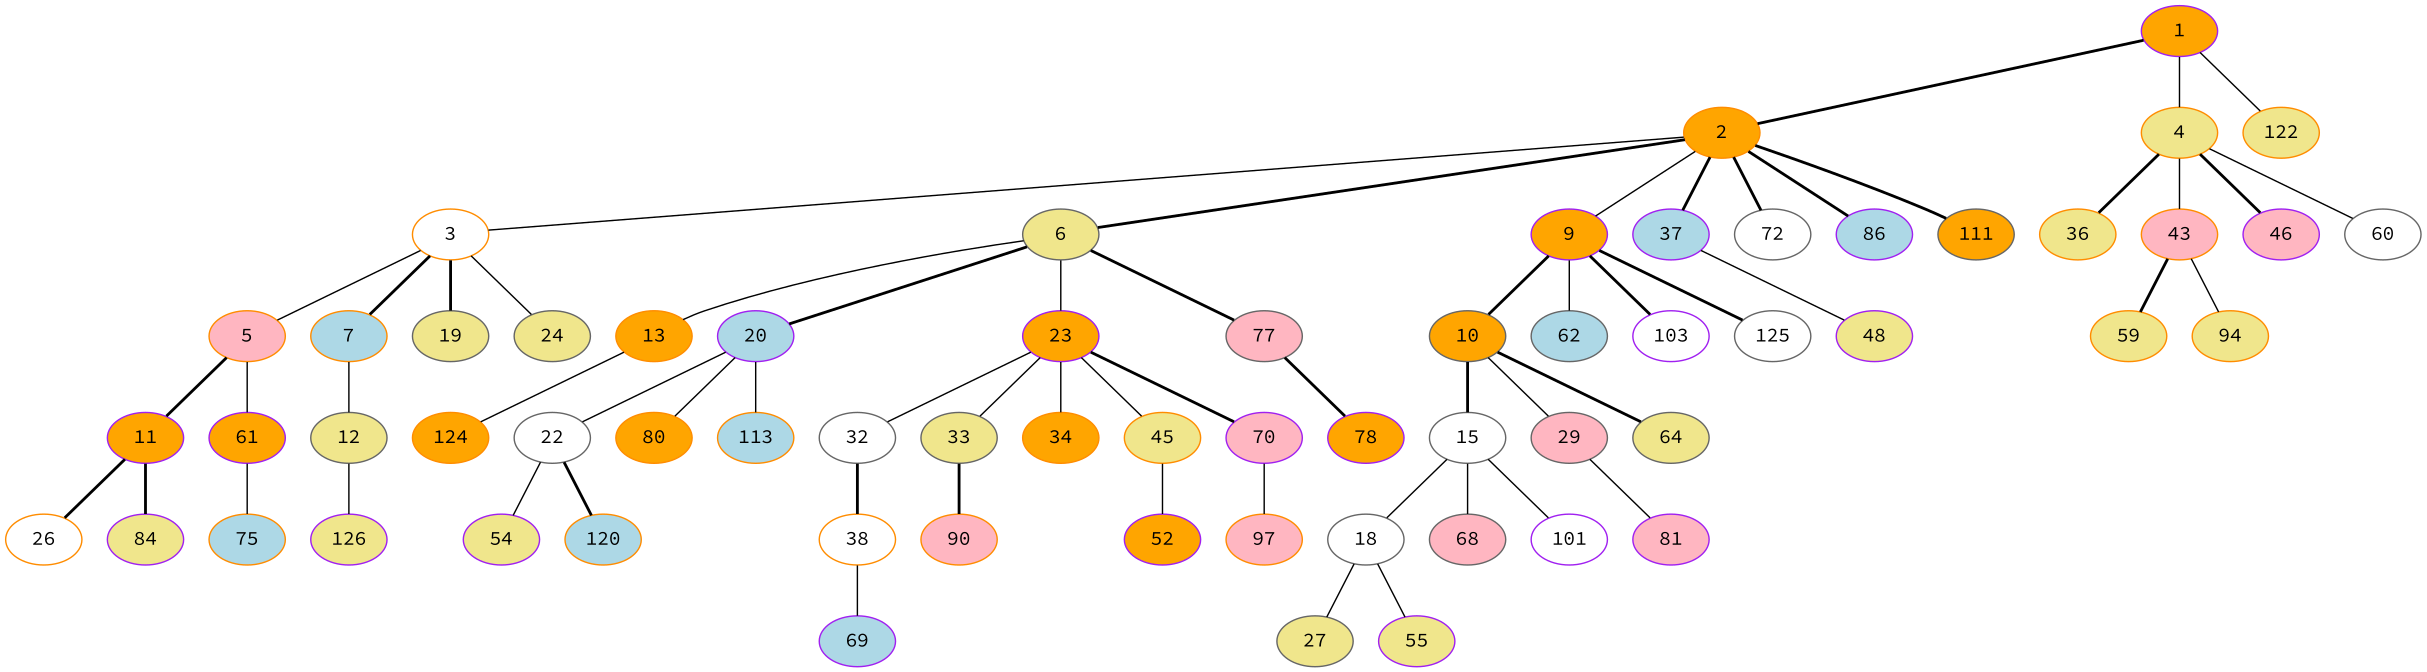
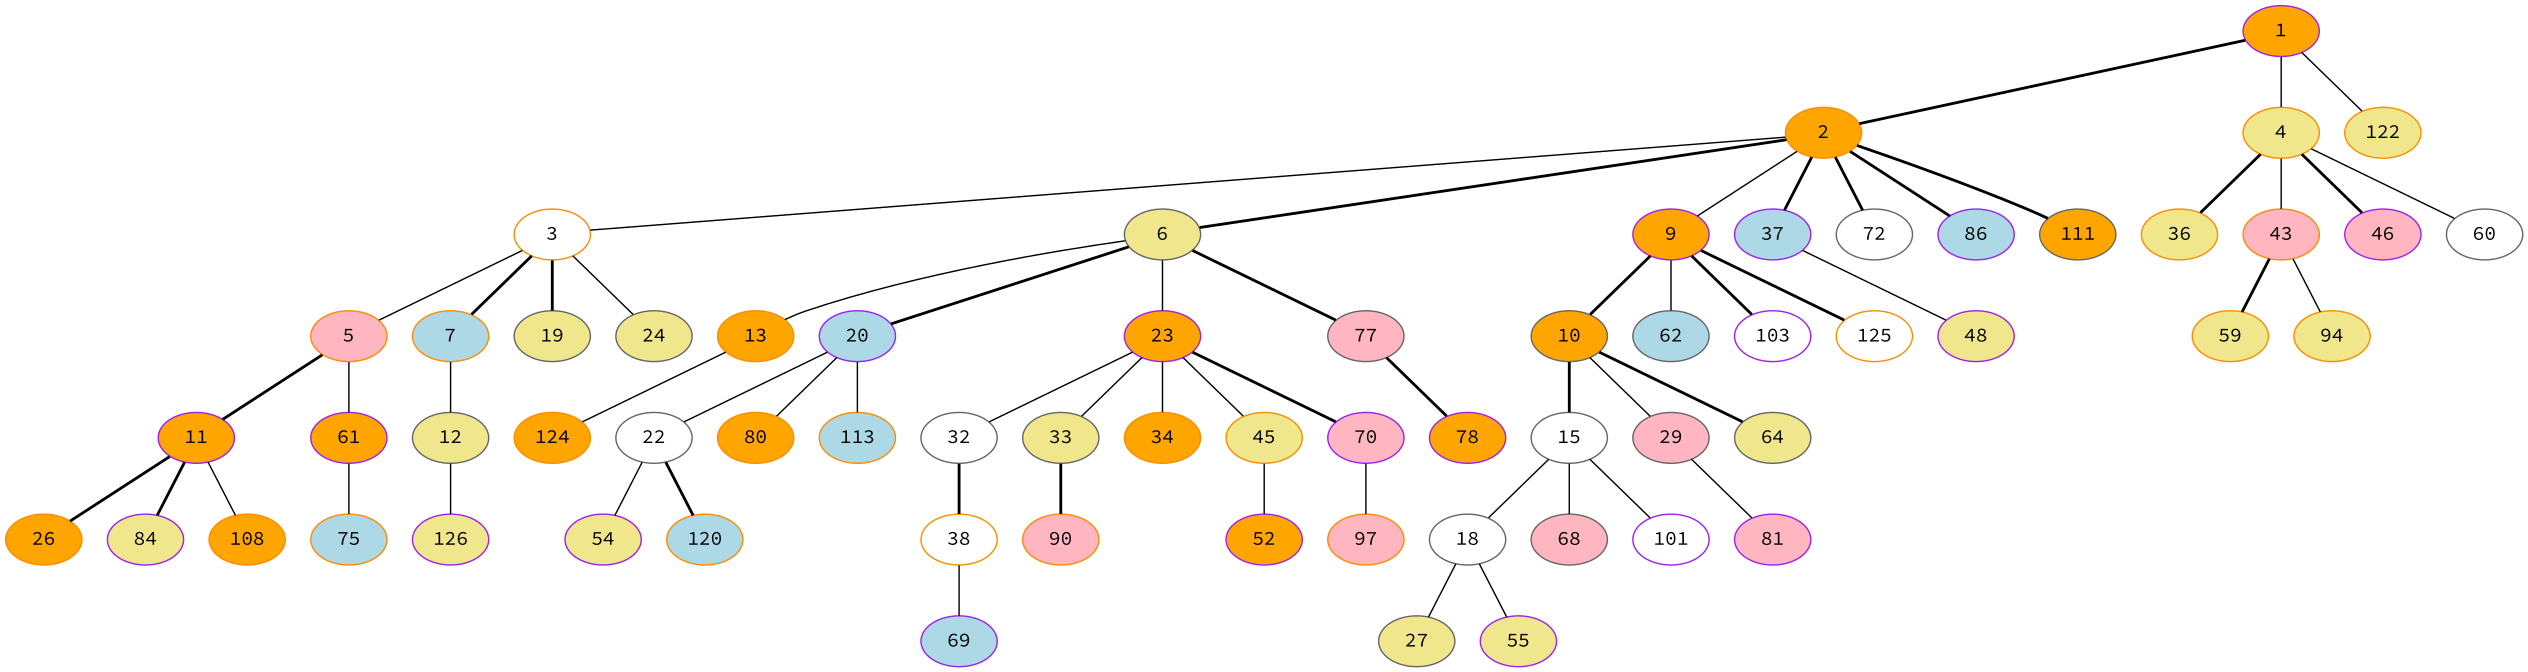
(1773, 336) -> (1874, 336)
(44, 540) -> (44, 540)
none -> (247, 540)
